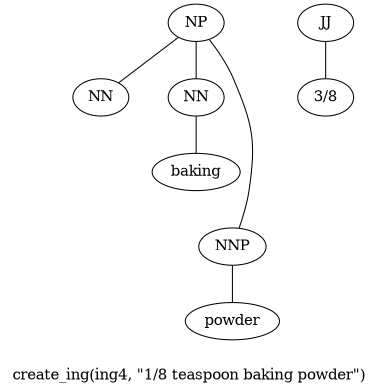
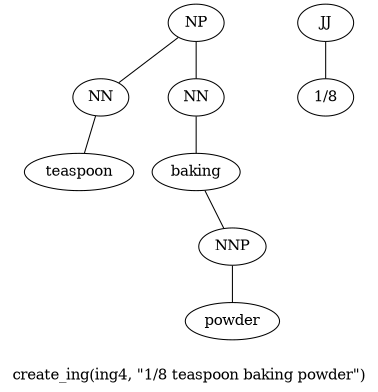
(326, 97) -> (326, 97)
(251, 130) -> (214, 209)
none -> (79, 172)
